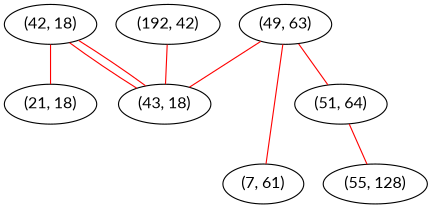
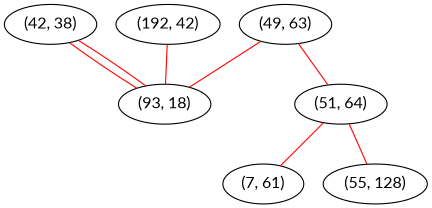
(51, 24) -> (51, 24)
(51, 104) -> none
(165, 104) -> (165, 104)
(274, 104) -> (302, 144)
